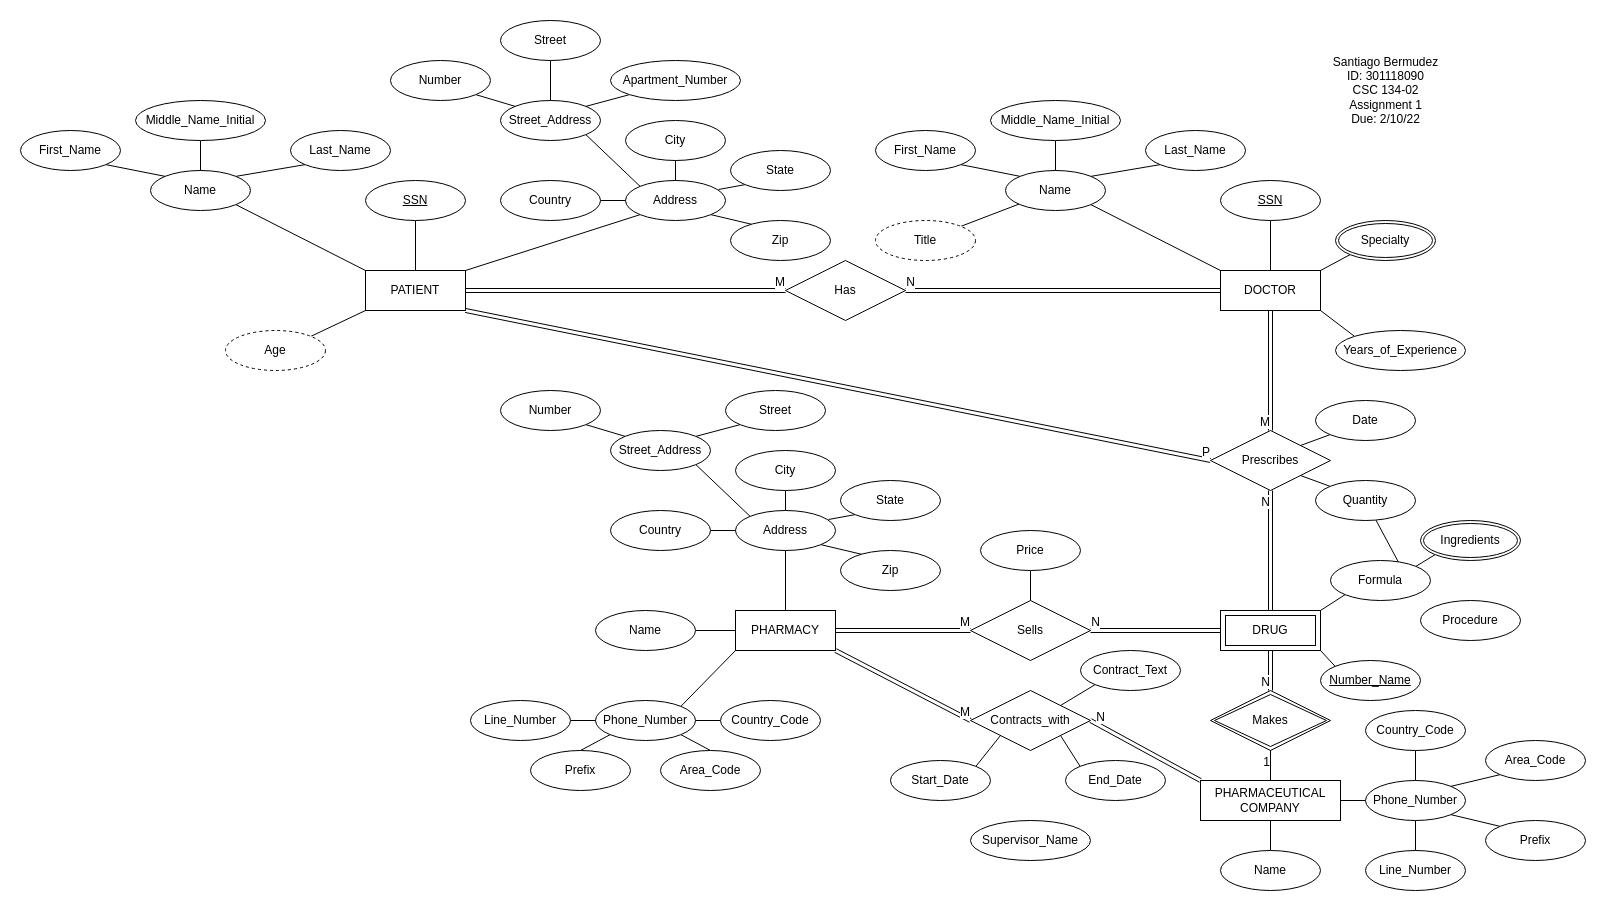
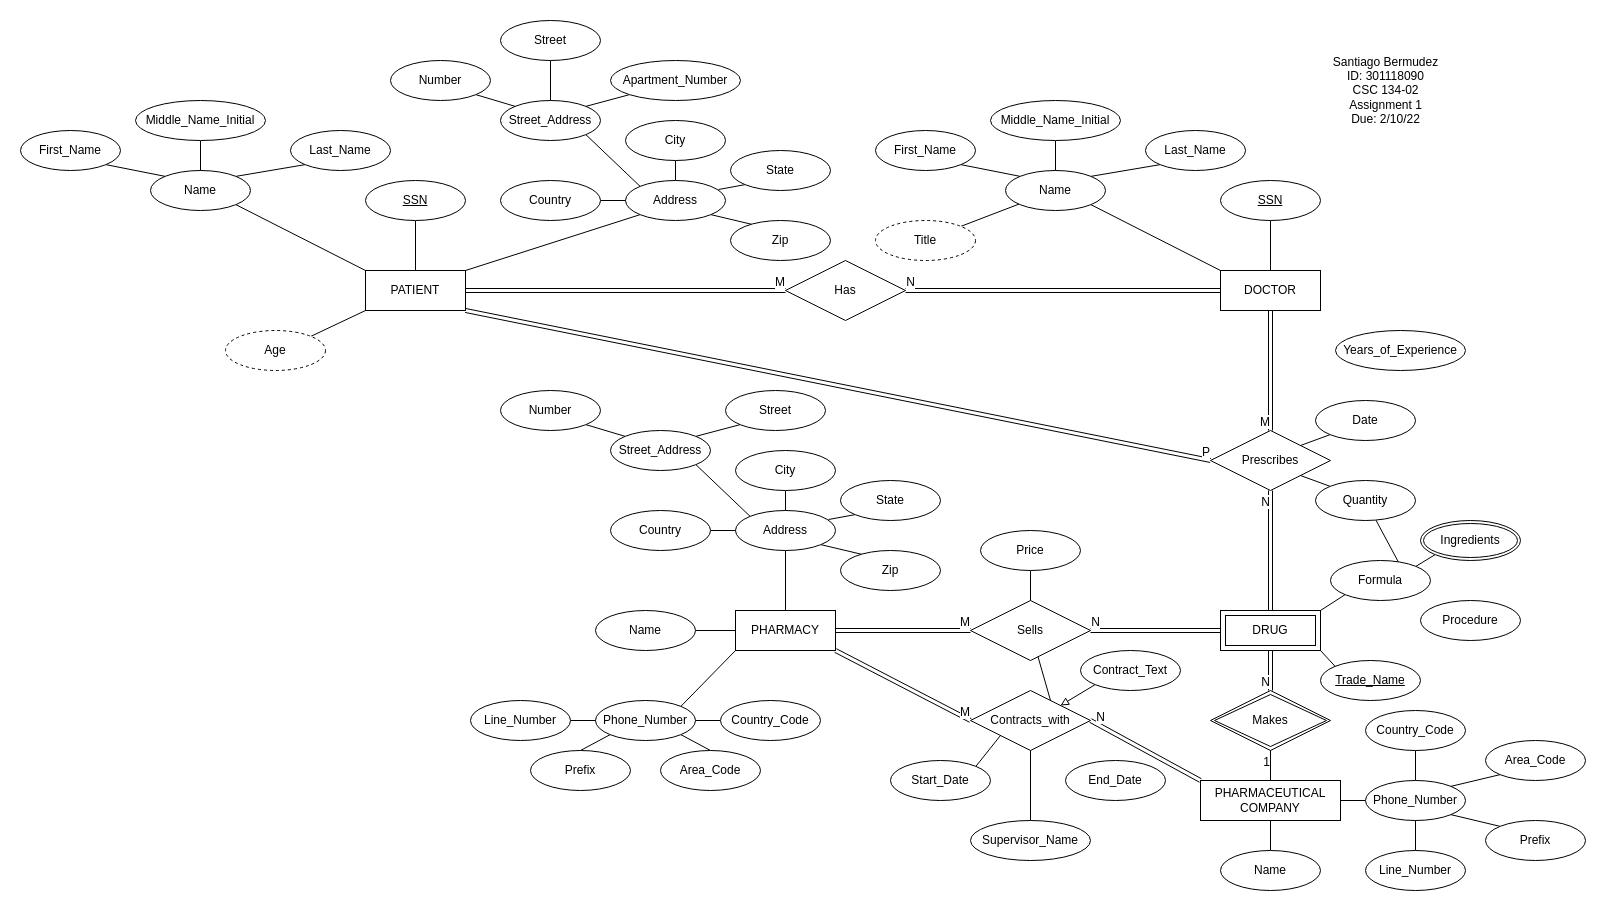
(1386, 241) -> none
(1336, 262) -> none
(1338, 323) -> none
(1371, 681) -> (1371, 681)
(1066, 702) -> (1069, 700)
(1070, 751) -> (1044, 679)
none -> (1031, 786)
